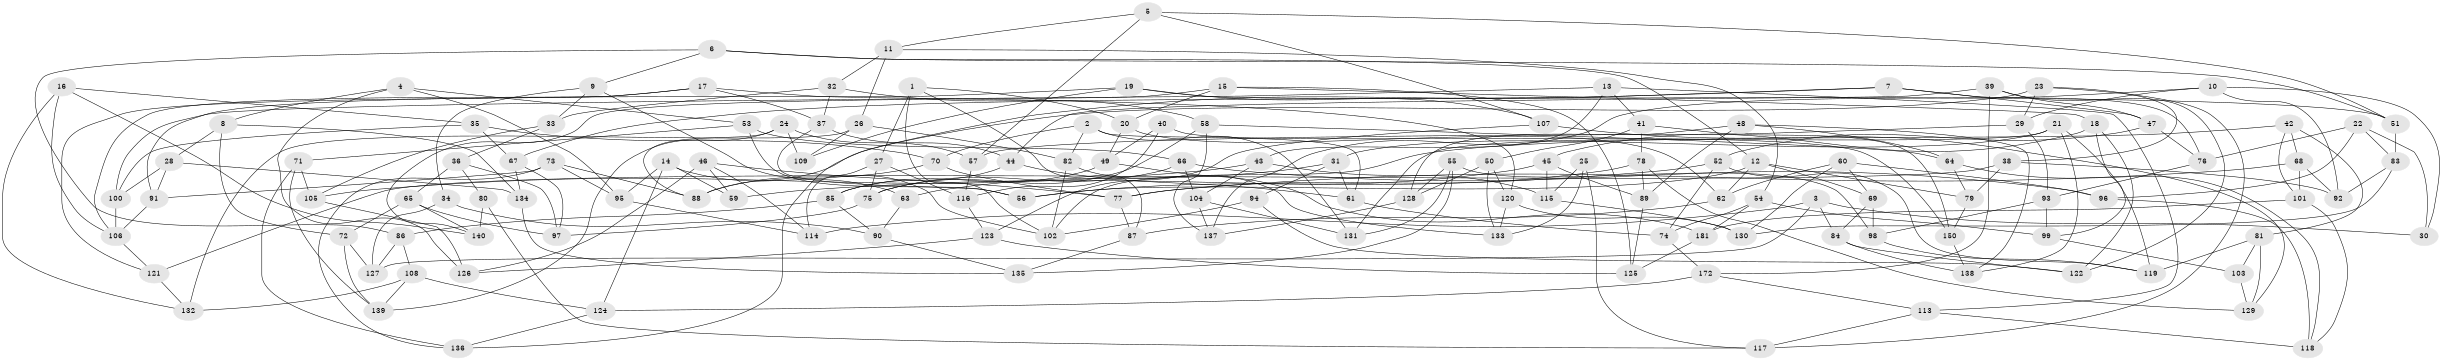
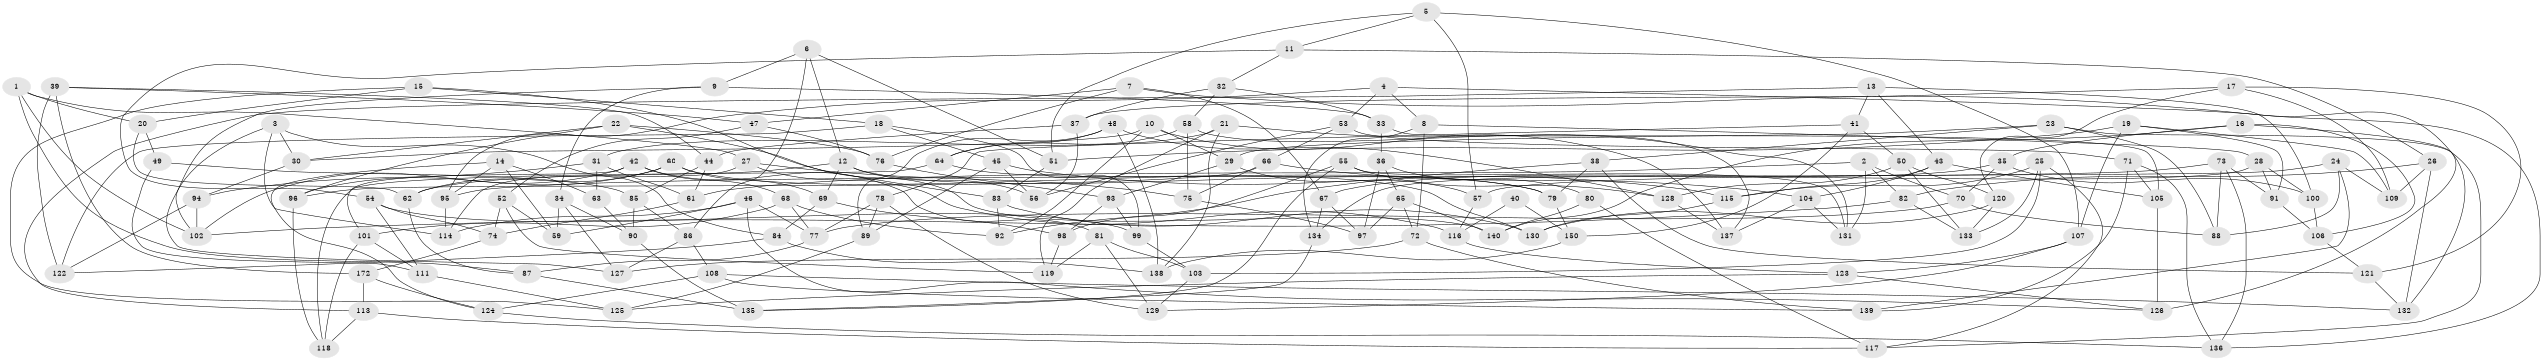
(349, 98) -> (2336, 123)
(1131, 145) -> none
none -> (247, 180)
none -> (558, 214)
(1703, 236) -> (423, 274)
none -> (1649, 269)
